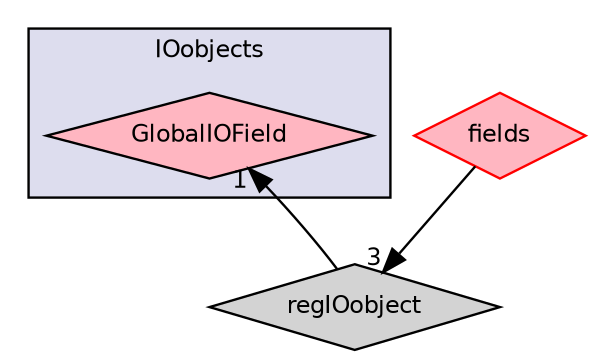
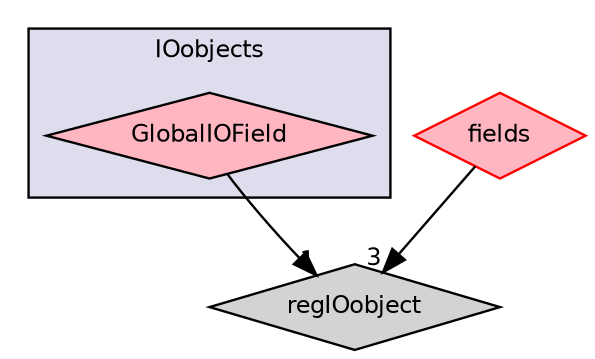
(303, 227) -> (262, 217)
